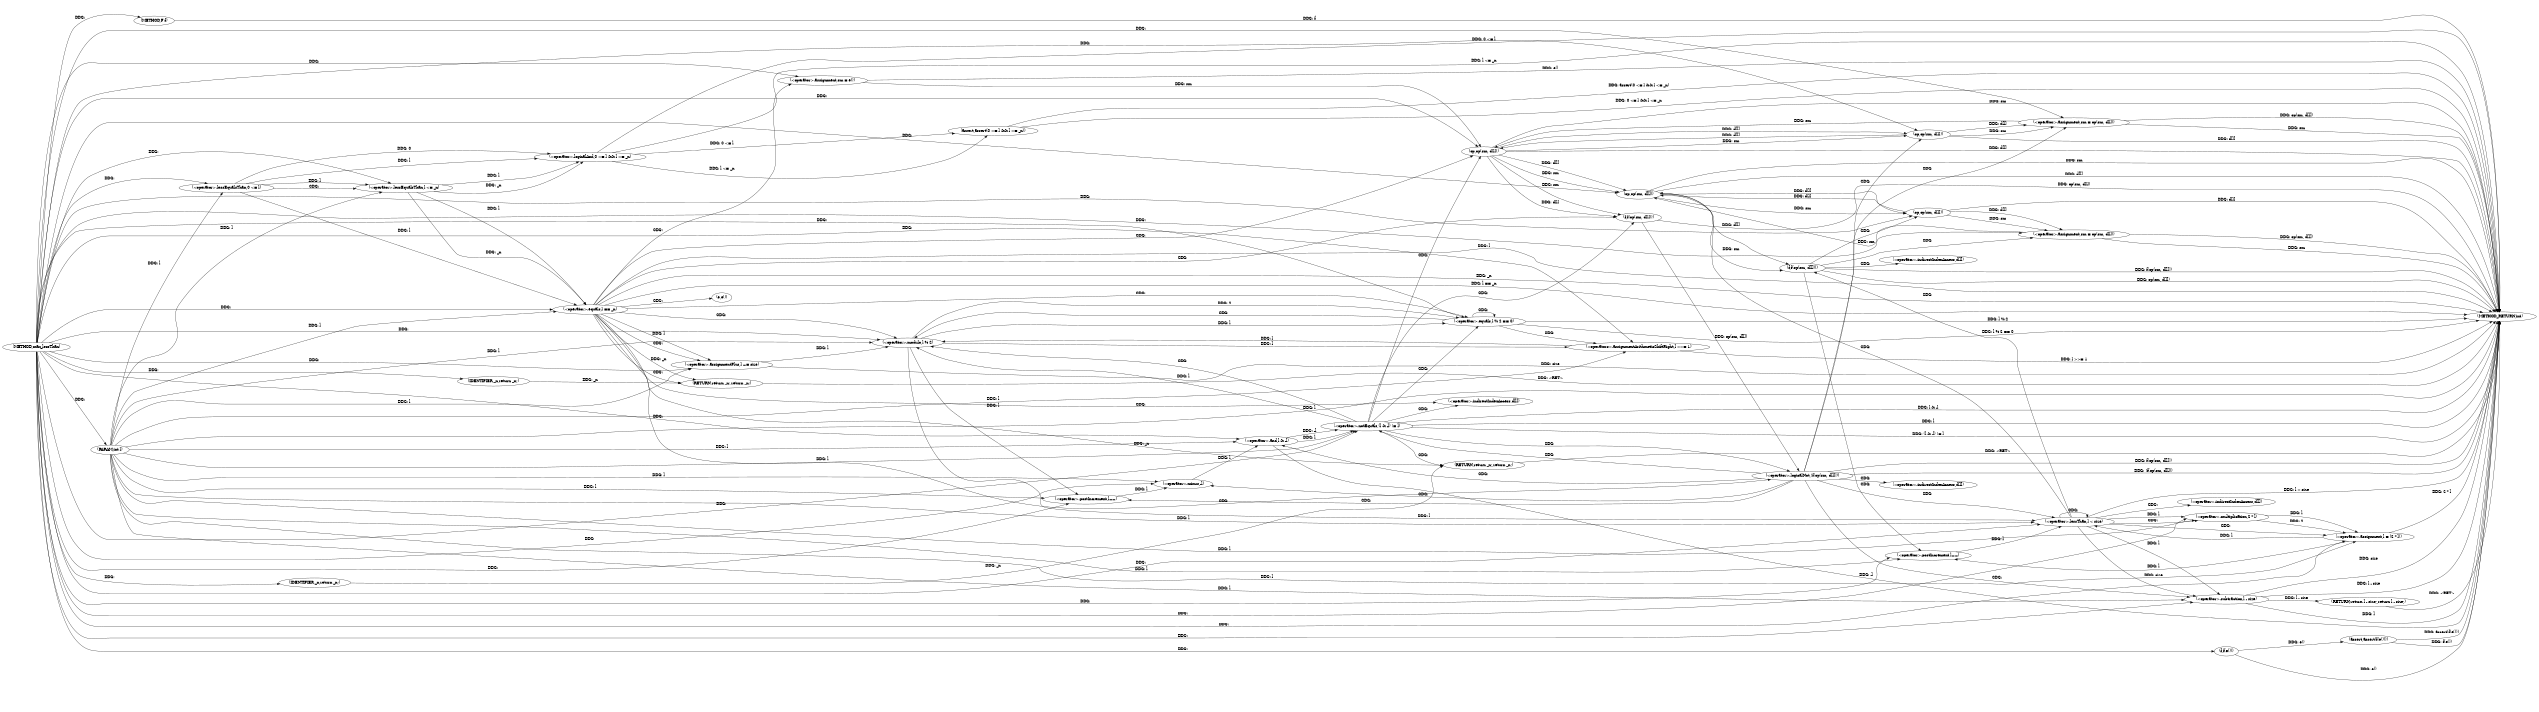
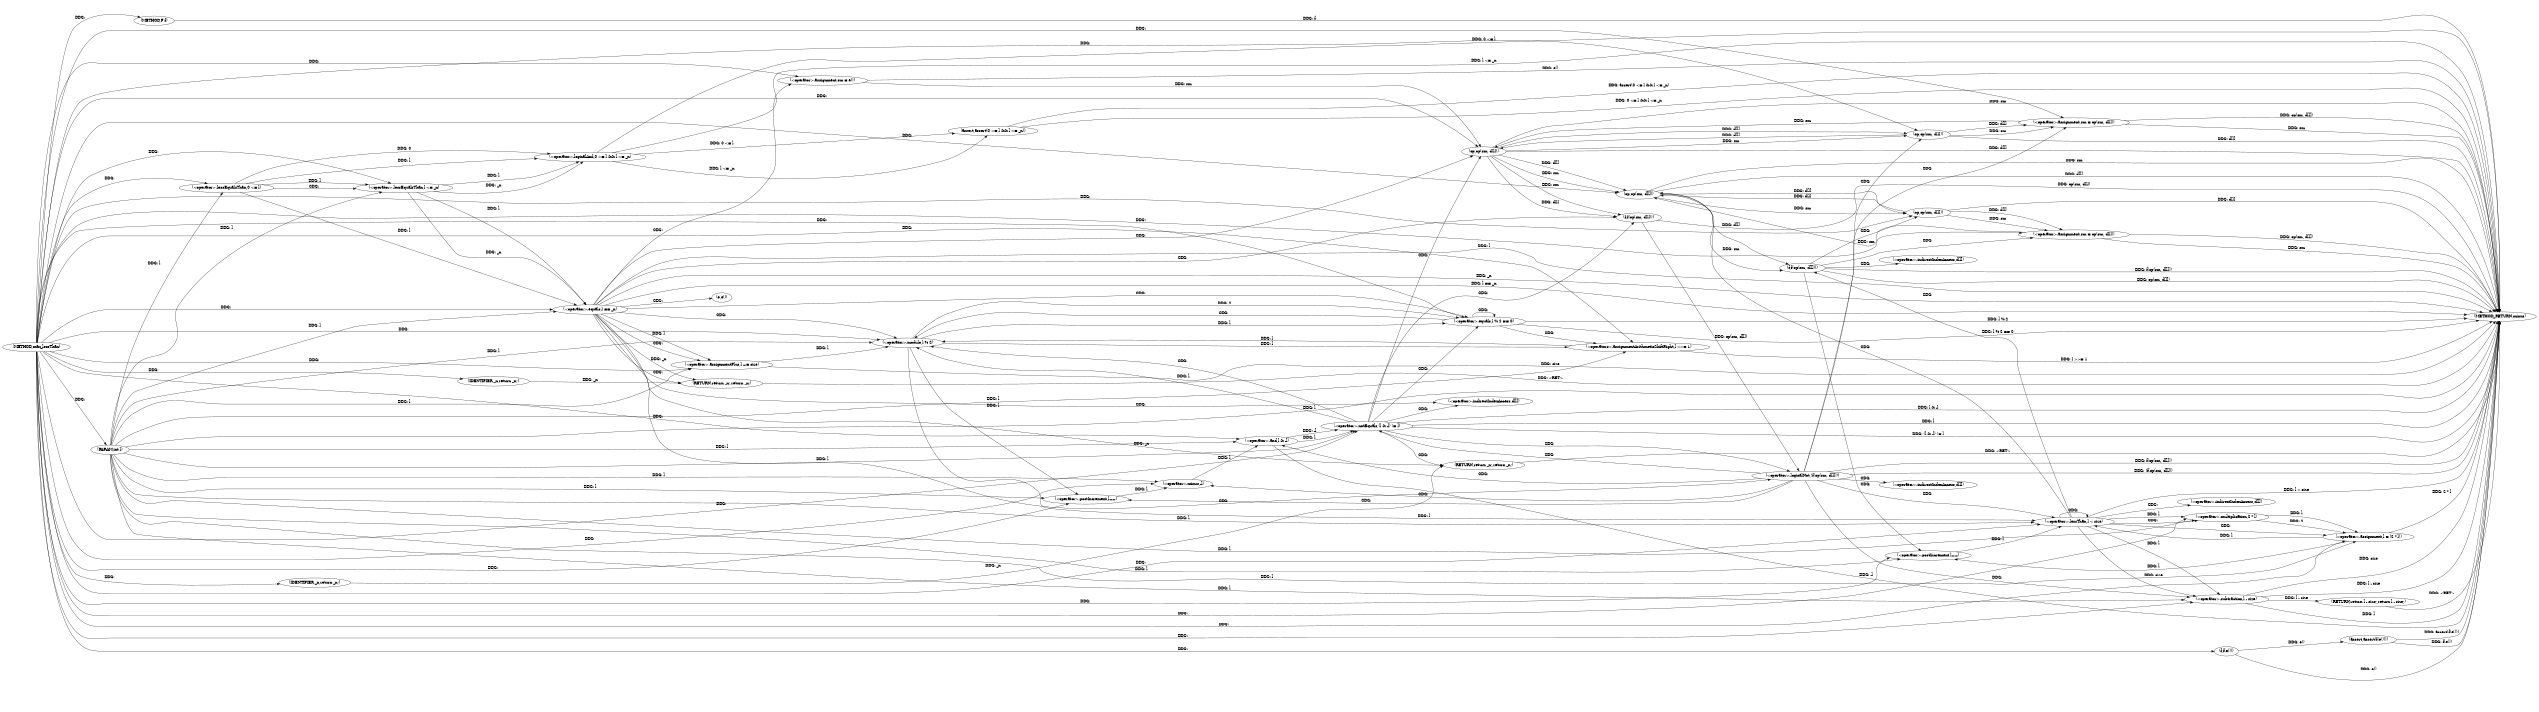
(2500, 317) -> (2500, 317)
(1998, 578) -> (1998, 578)
